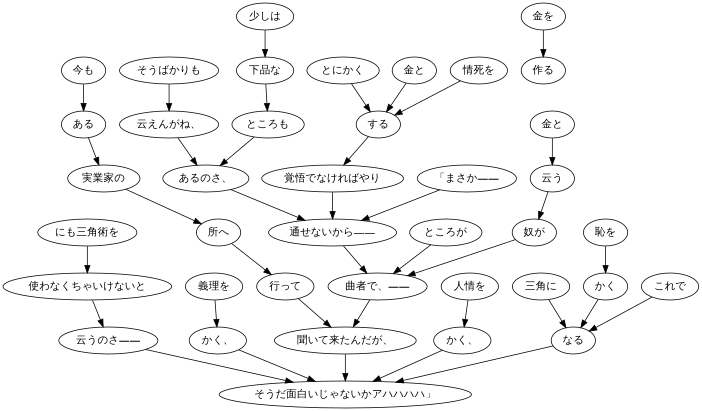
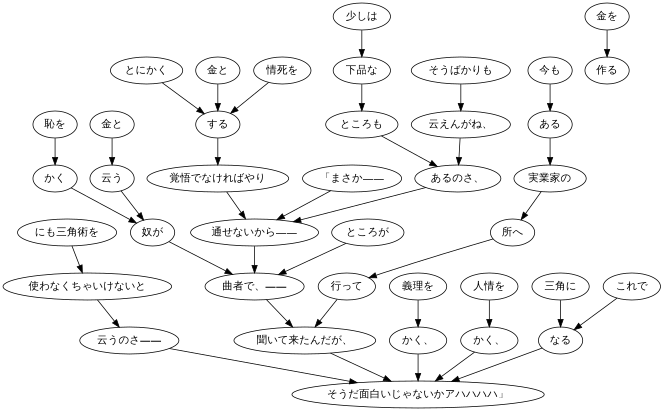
(591, 310) -> (100, 204)
